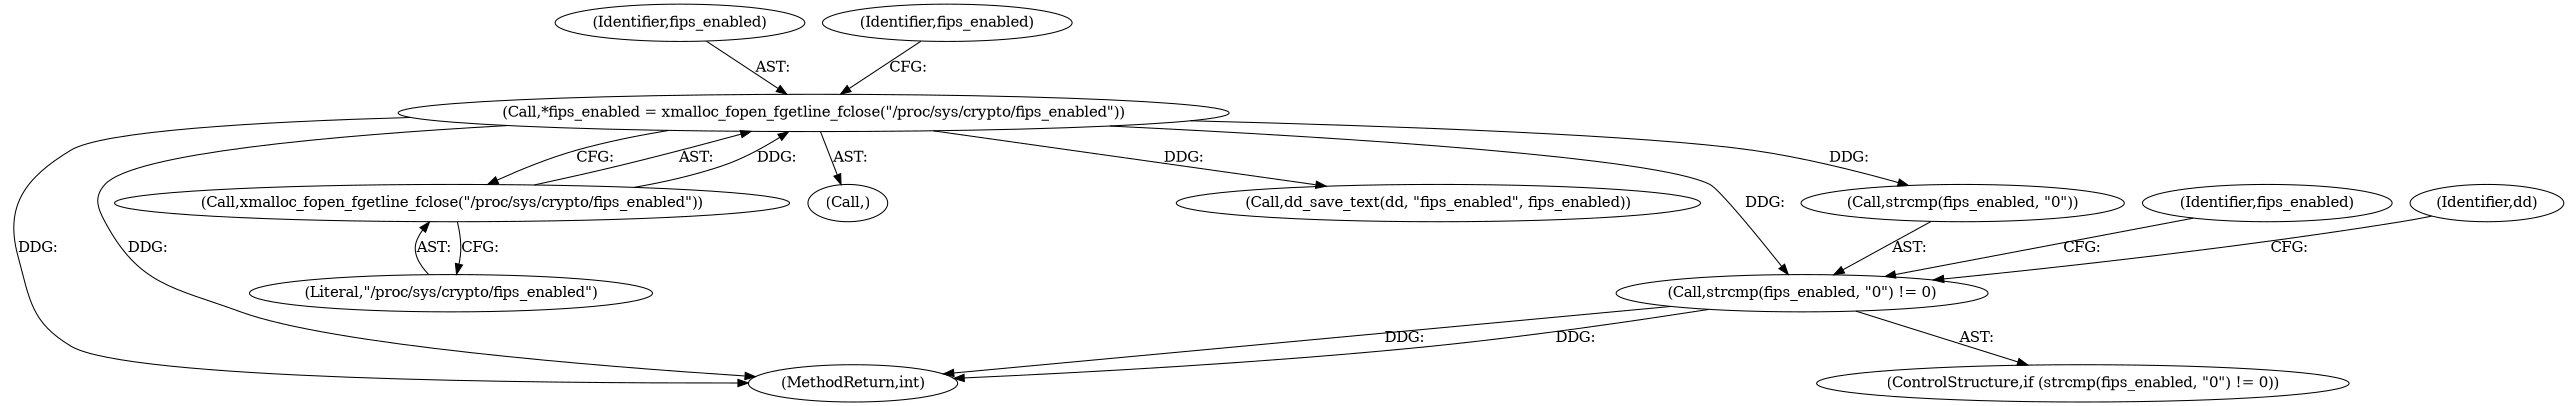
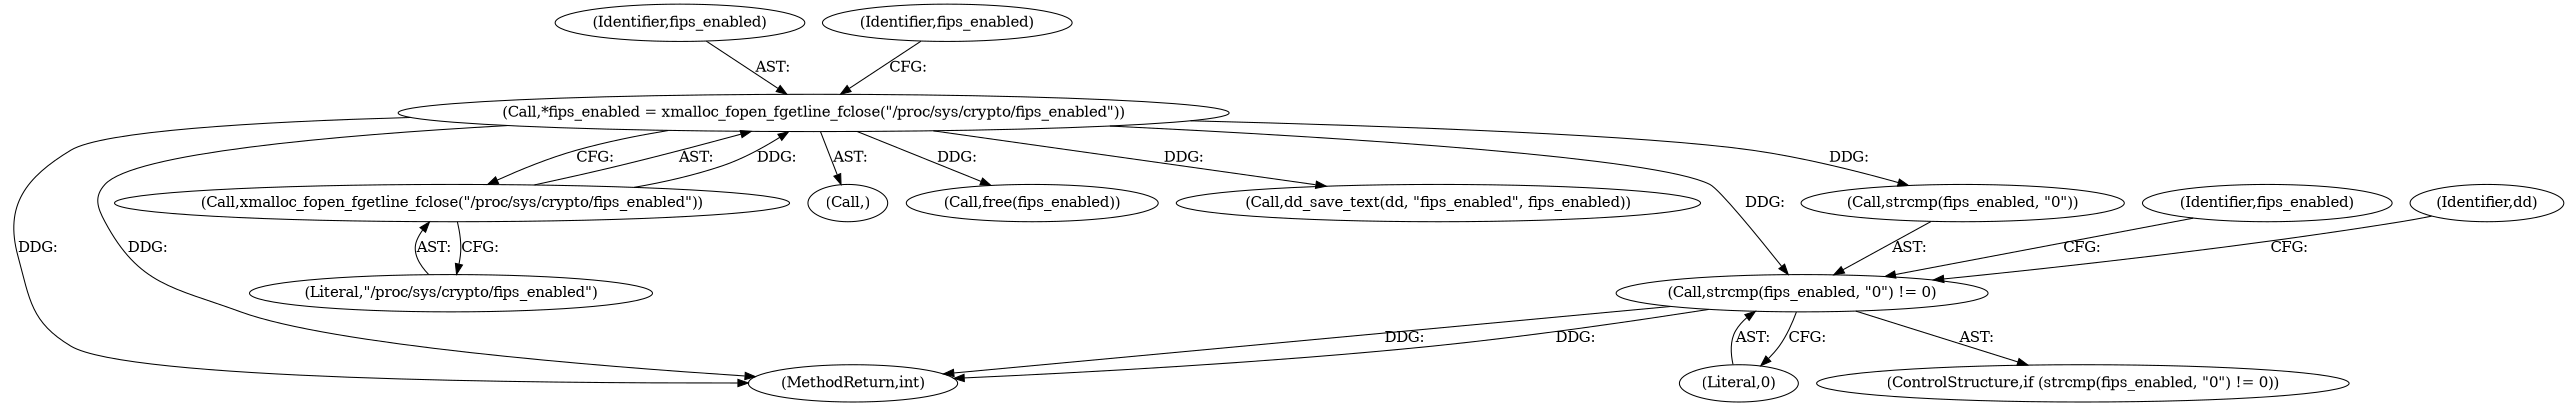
none -> (1032, 203)
none -> (1739, 383)
